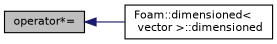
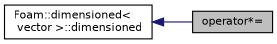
(111, 22) -> (178, 22)
